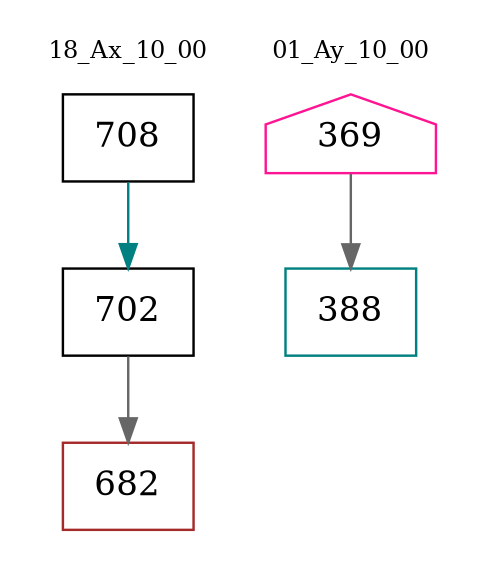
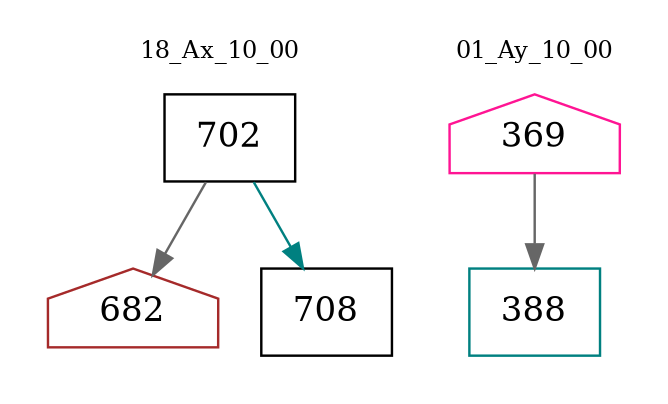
(128, 213) -> (272, 215)
(128, 486) -> (133, 312)
